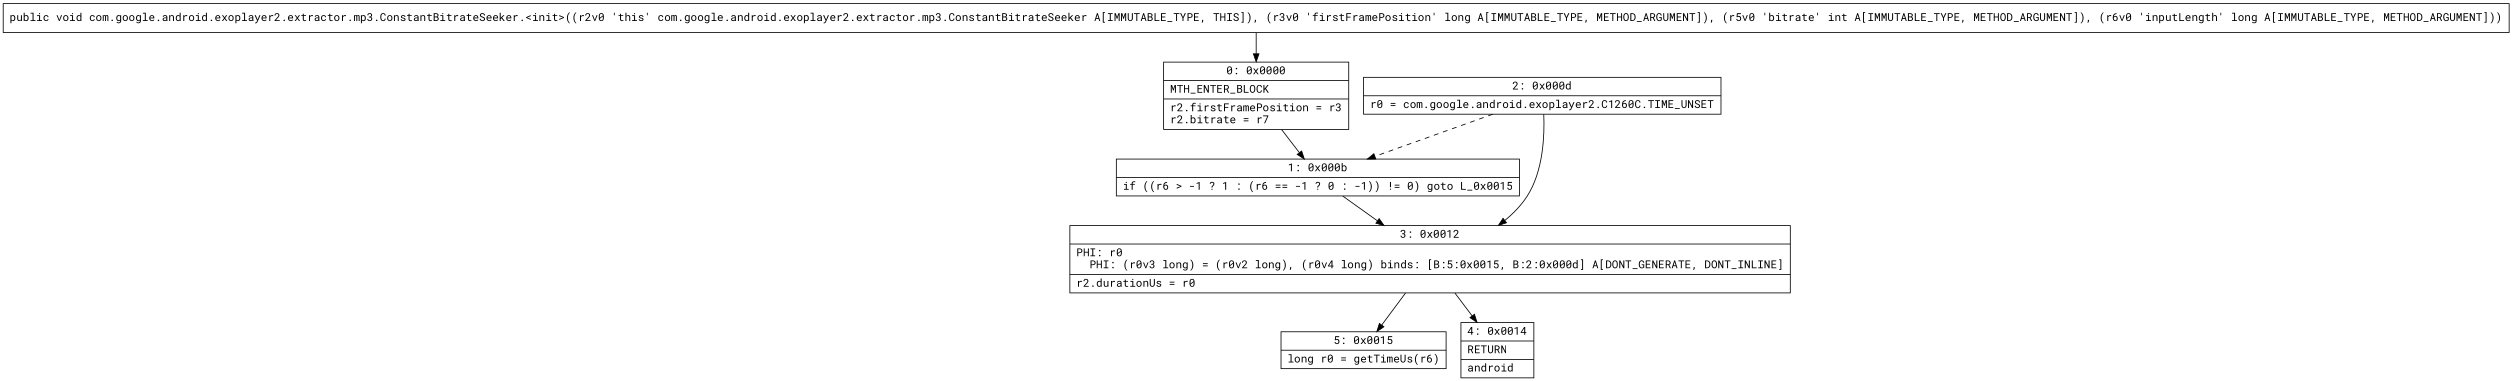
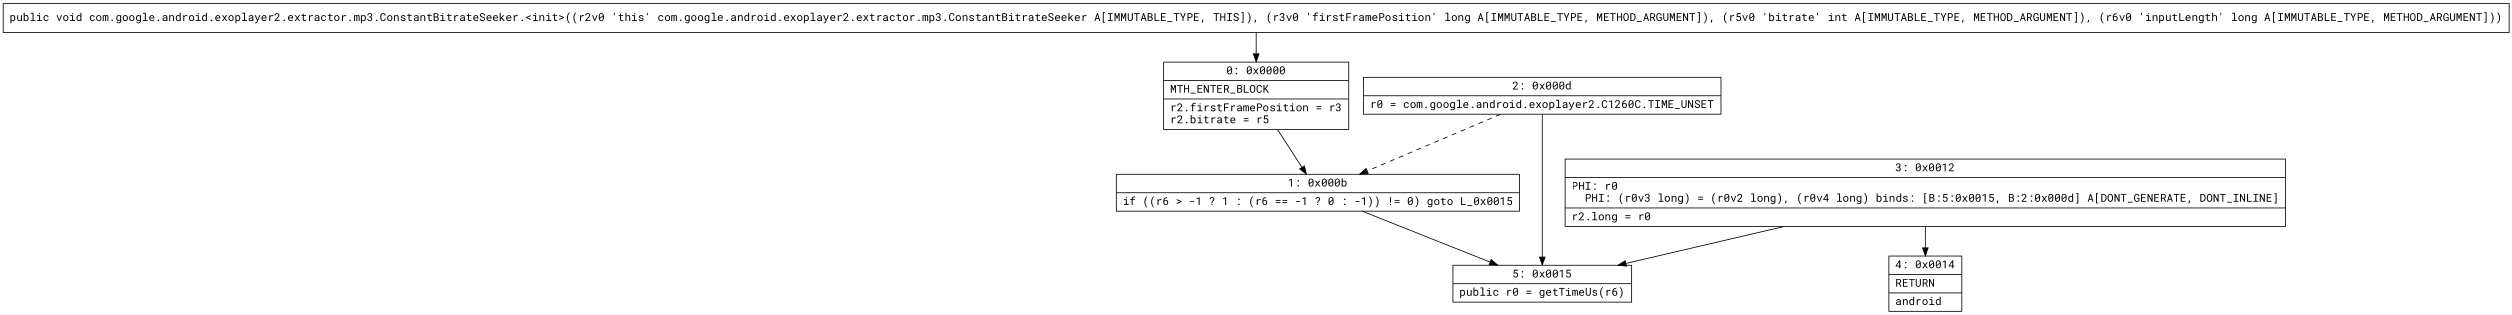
(1220, 120) -> (1220, 120)
(1538, 173) -> (1542, 186)
(1360, 208) -> (1426, 237)
(1136, 283) -> (1612, 217)
(1364, 359) -> (1542, 293)
